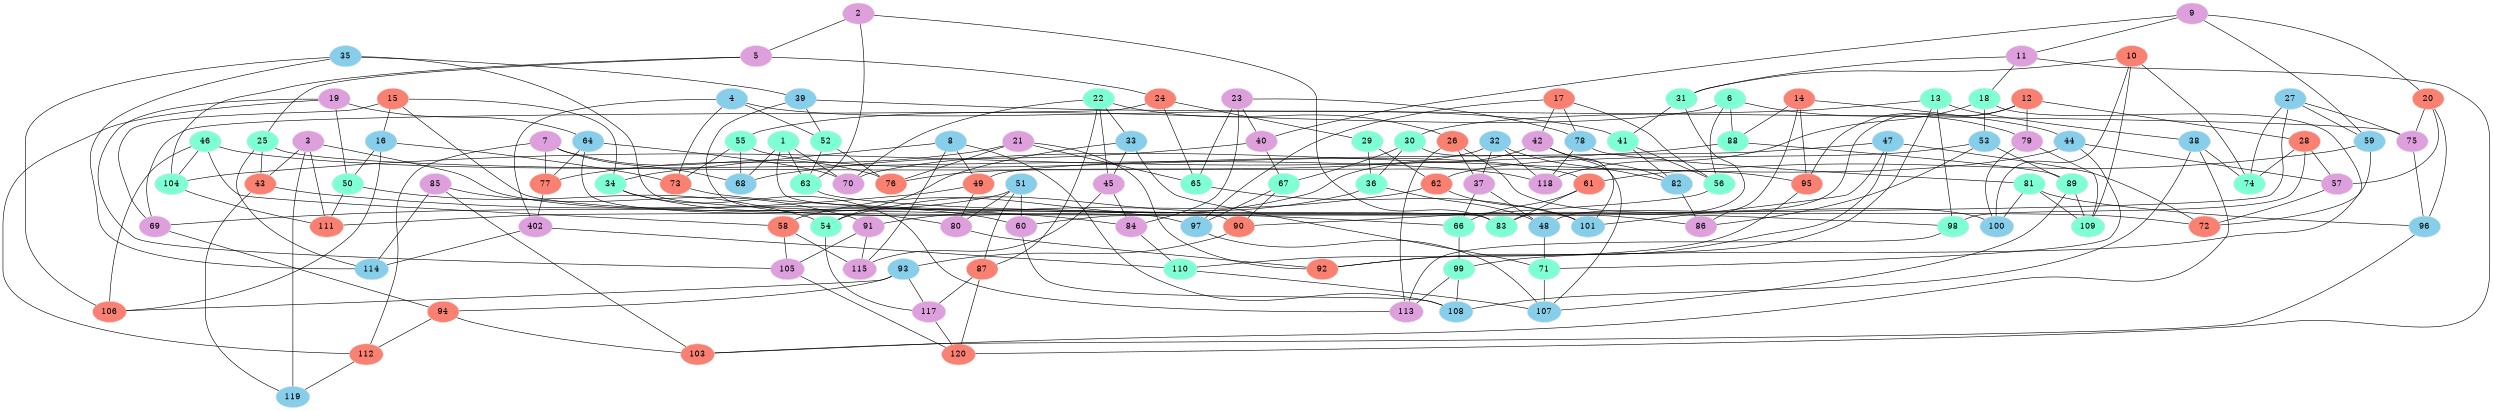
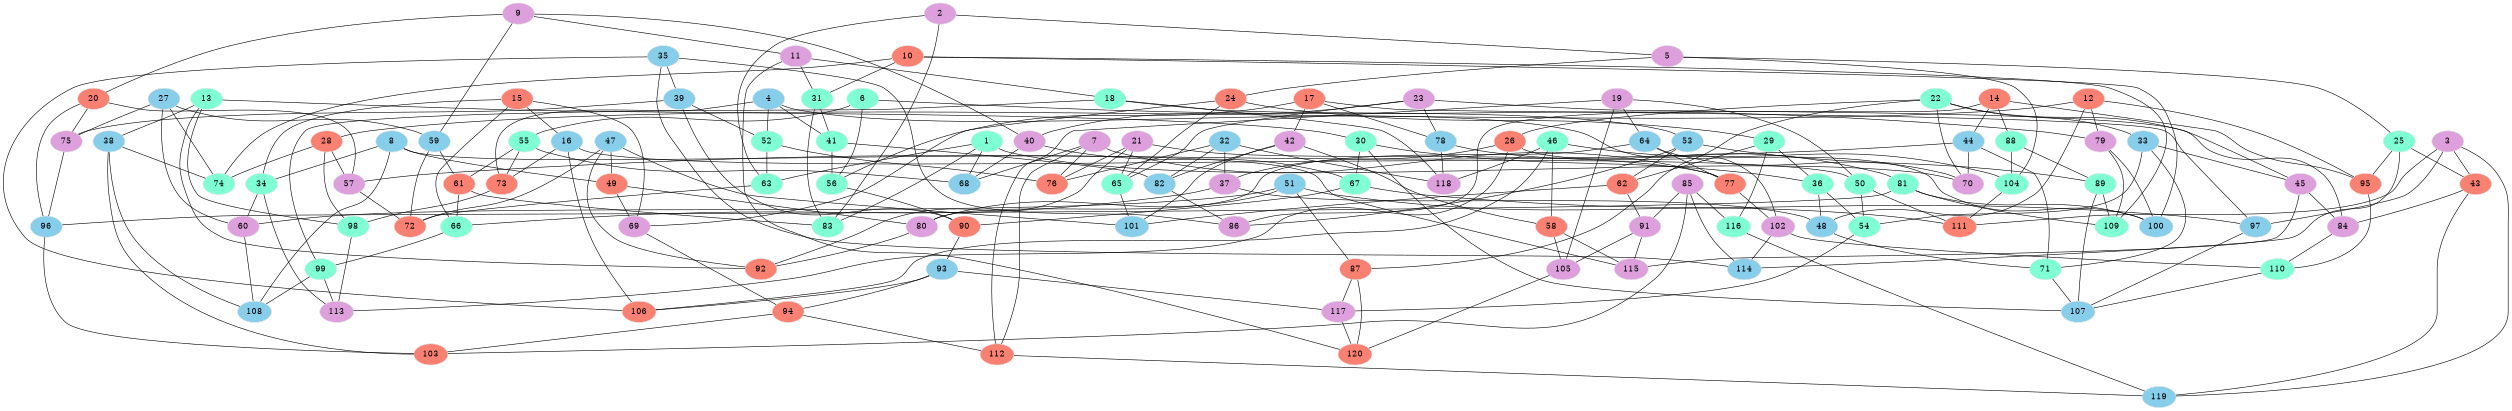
(1732, 120) -> none
(535, 227) -> (1778, 227)
none -> (1734, 227)
